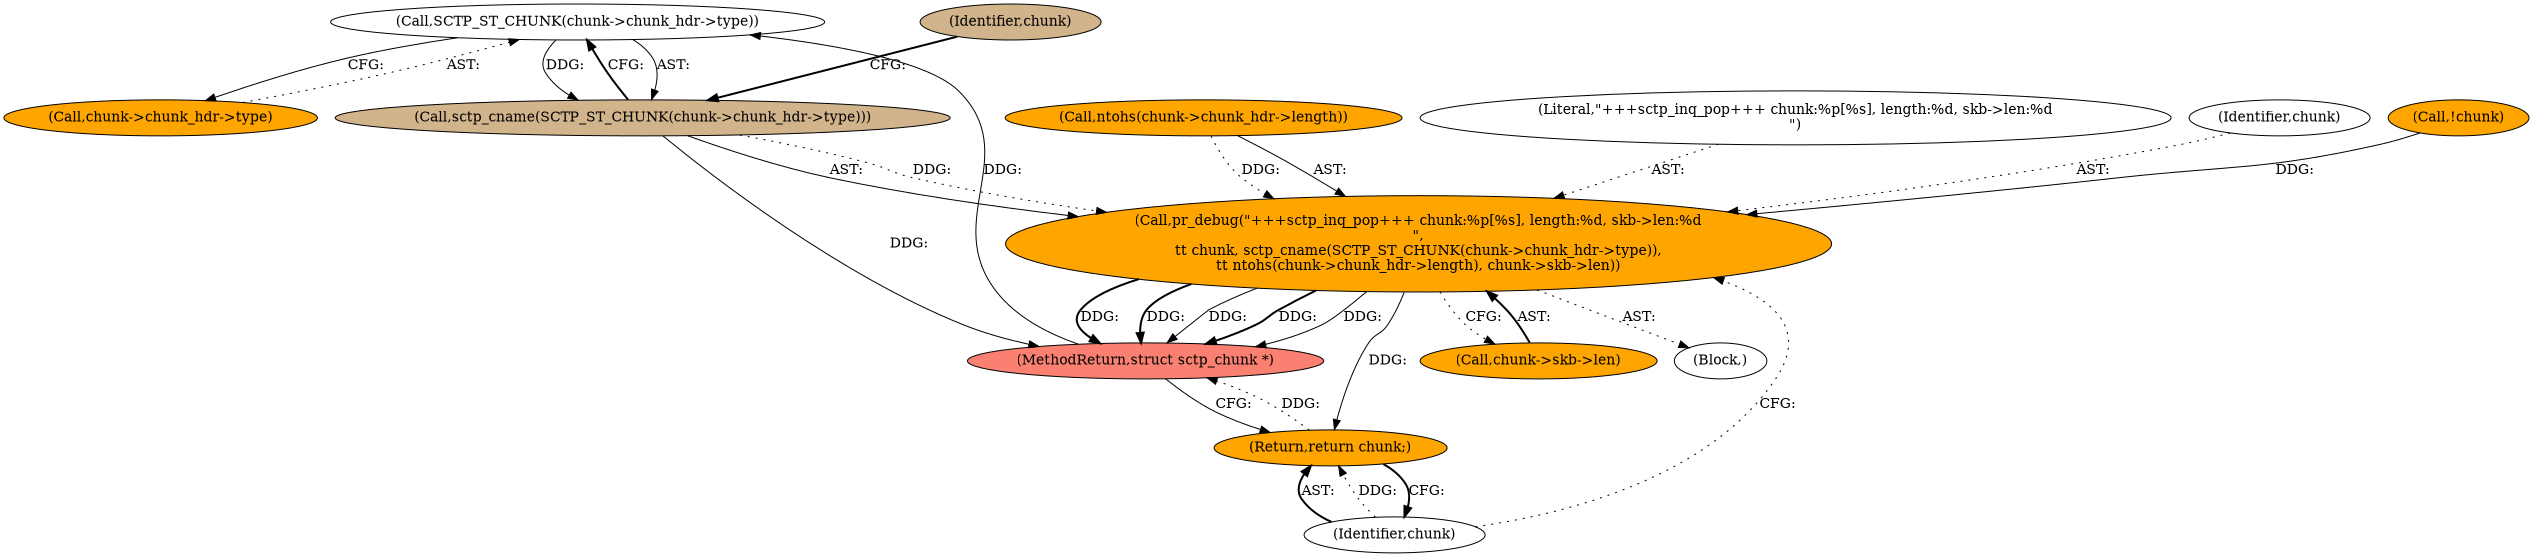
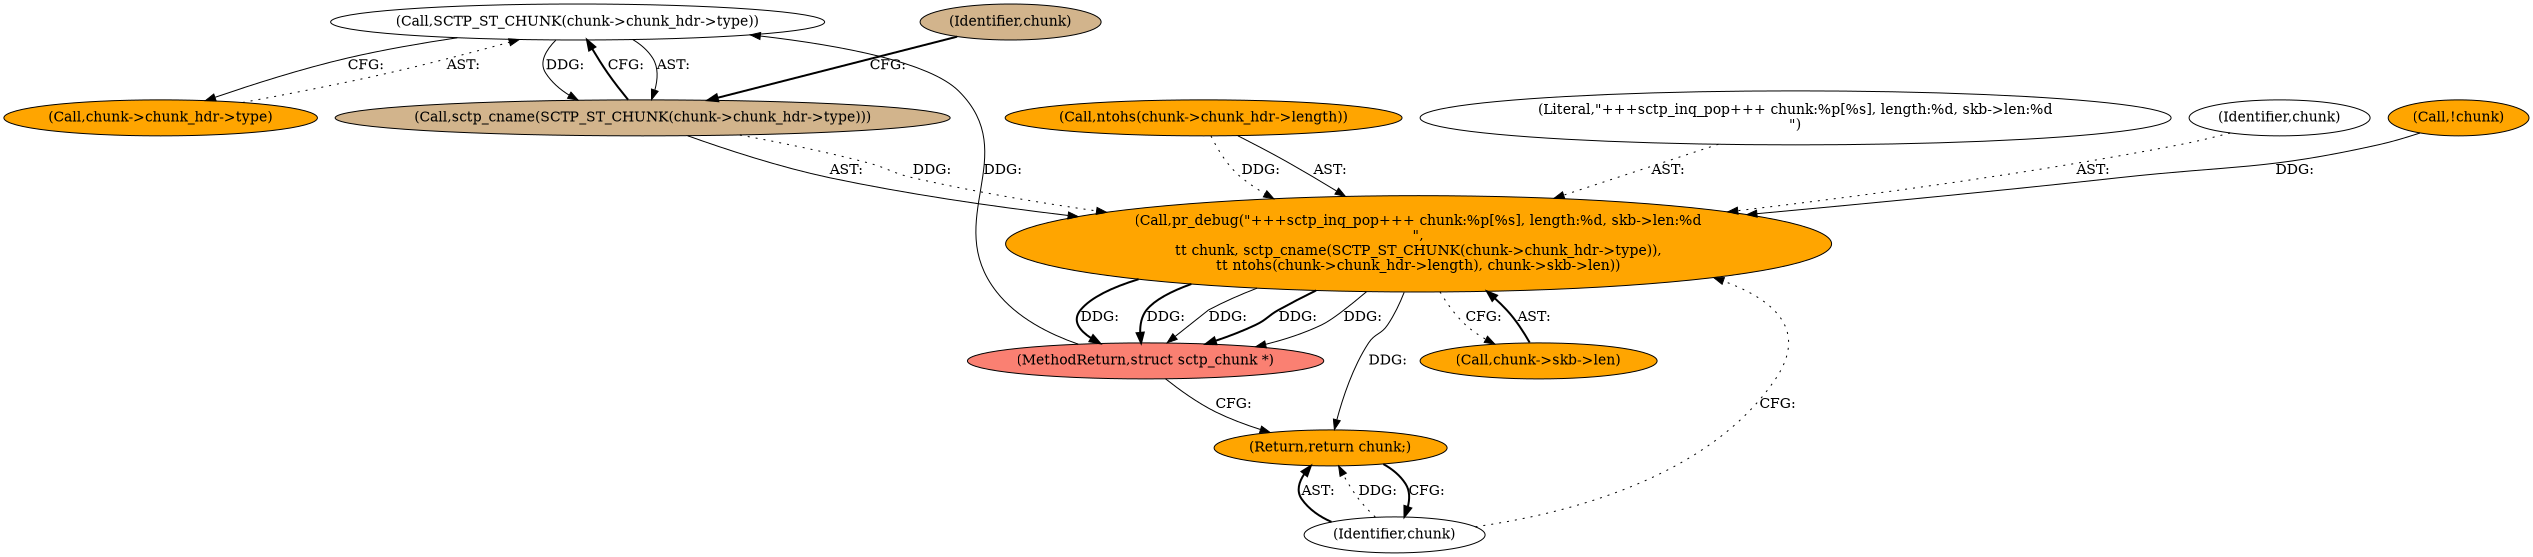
(836, 259) -> none
(1721, 361) -> none
(1265, 401) -> none
